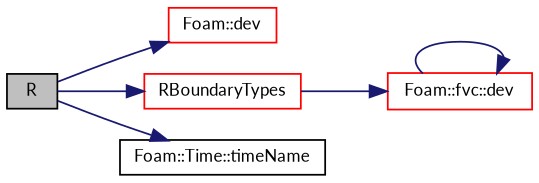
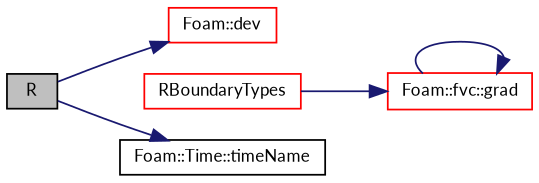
(92, 91) -> none
(460, 91) -> (460, 91)
